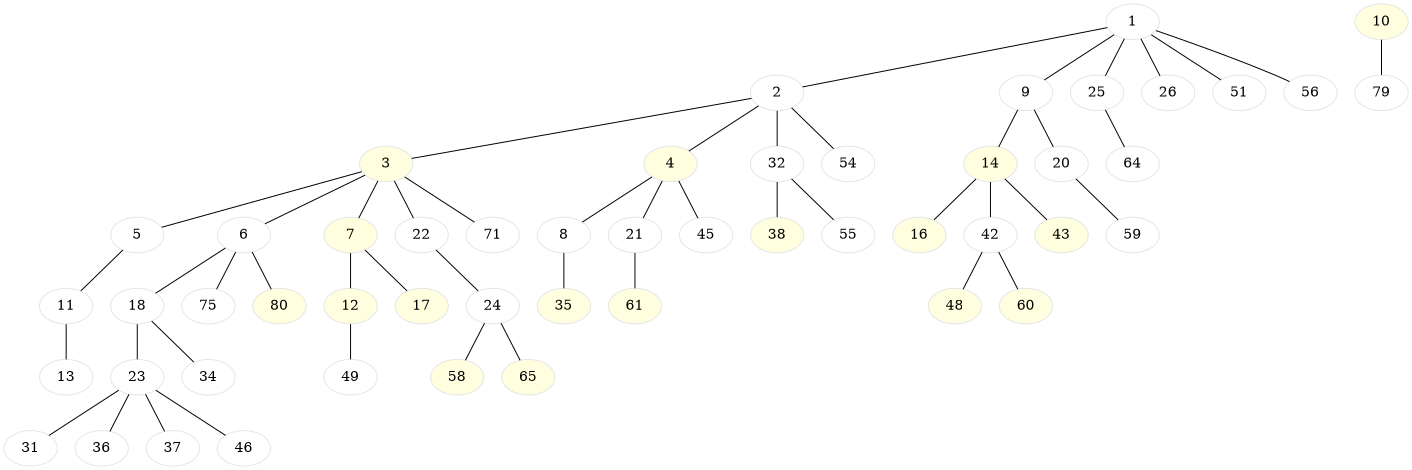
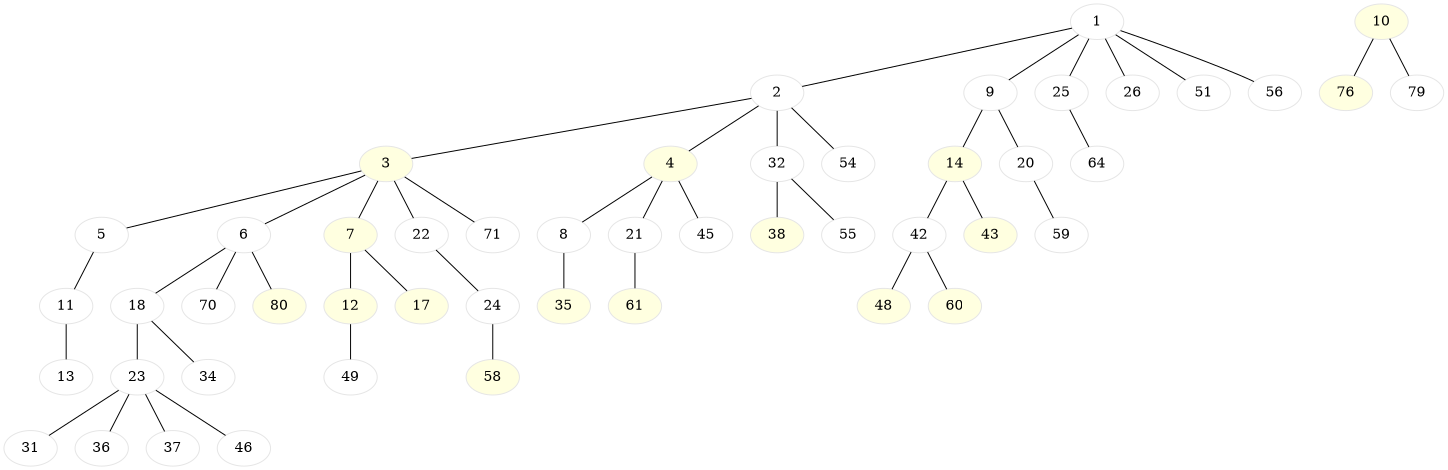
none -> (1346, 93)
(919, 235) -> none
(208, 306) -> (208, 306)
(528, 377) -> none
